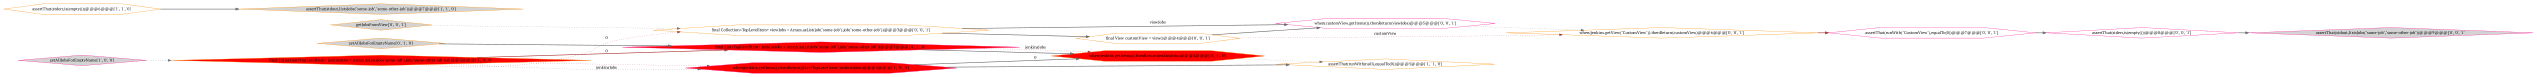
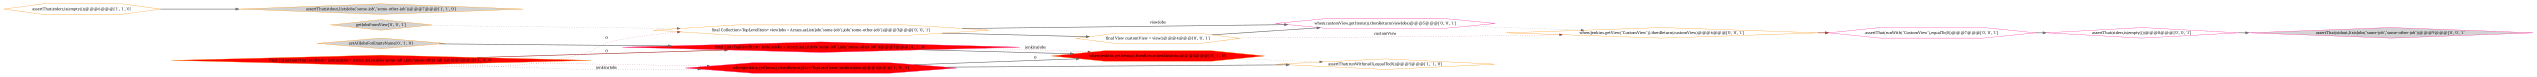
(82, 60) -> none
